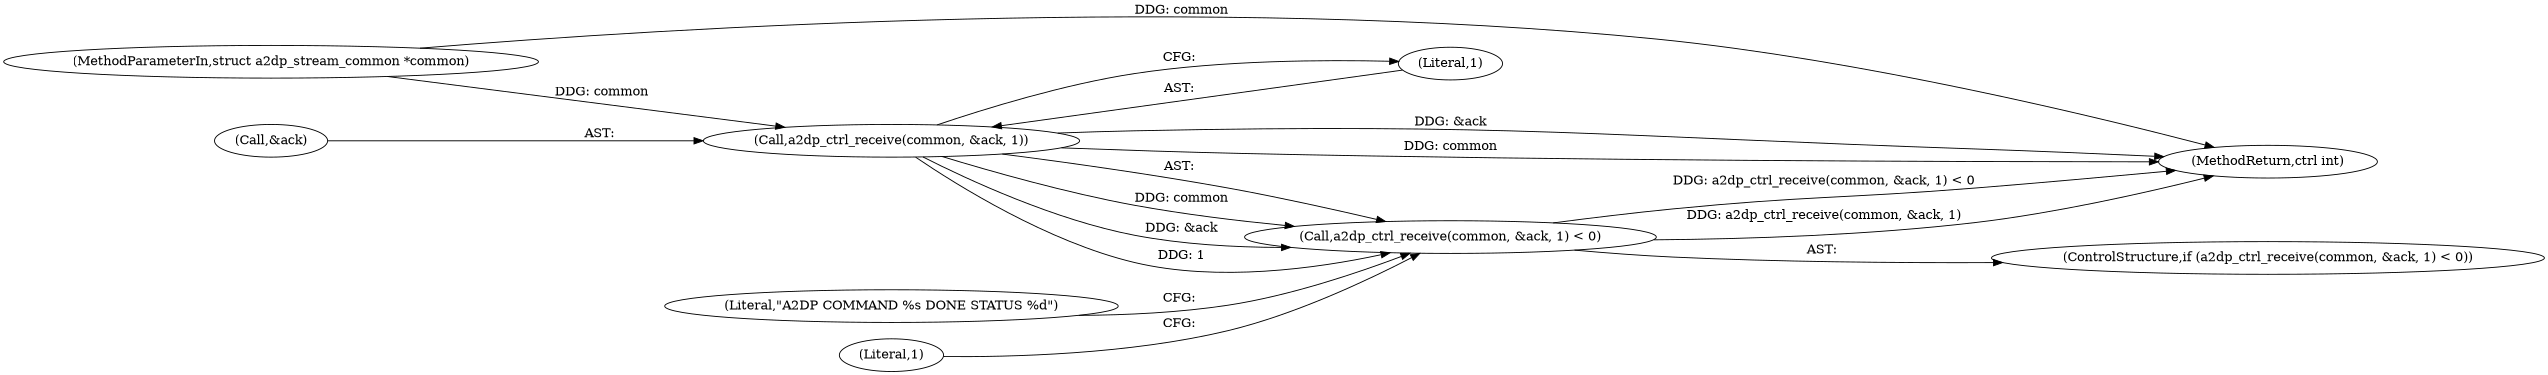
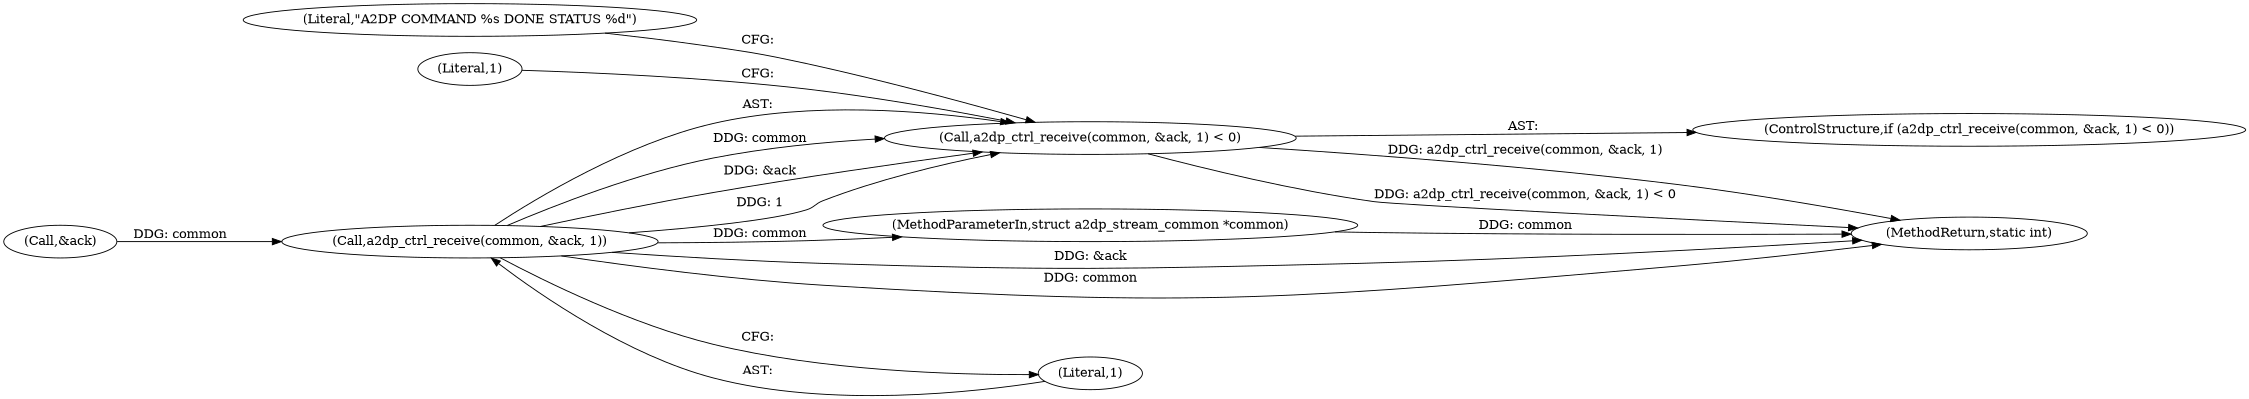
(582, 101) -> (775, 241)
(602, 134) -> (180, 235)
(2268, 162) -> (1969, 233)
